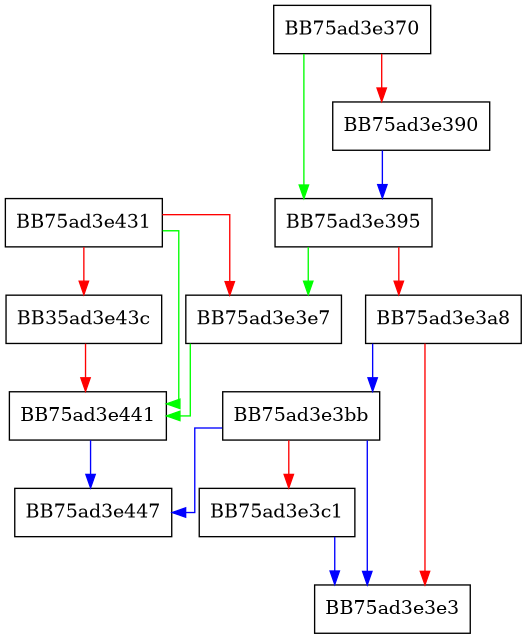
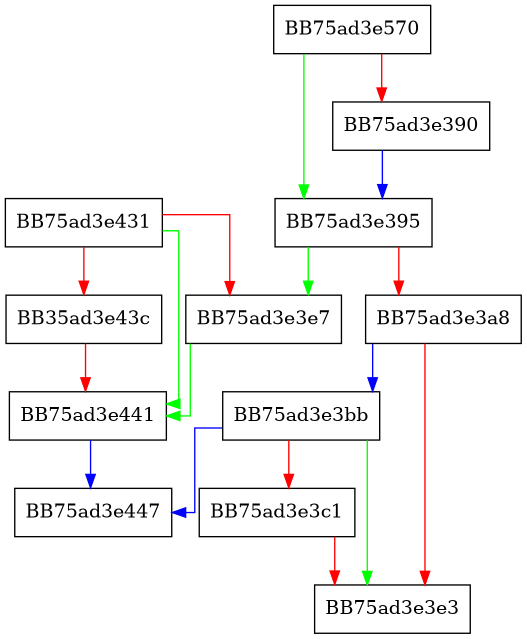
(352, 30) -> (352, 30)
(367, 506) -> (367, 506)
(335, 554) -> (335, 554)
